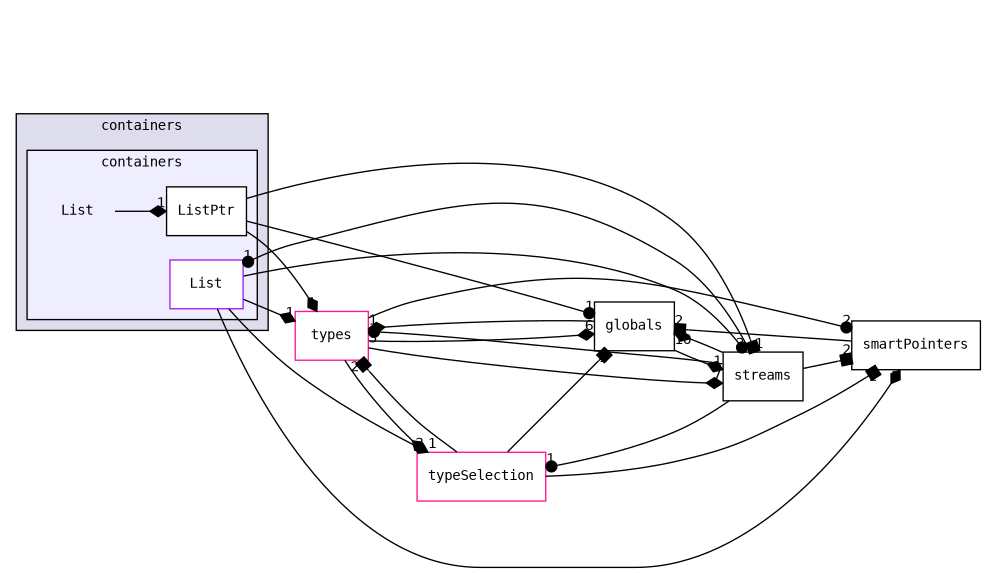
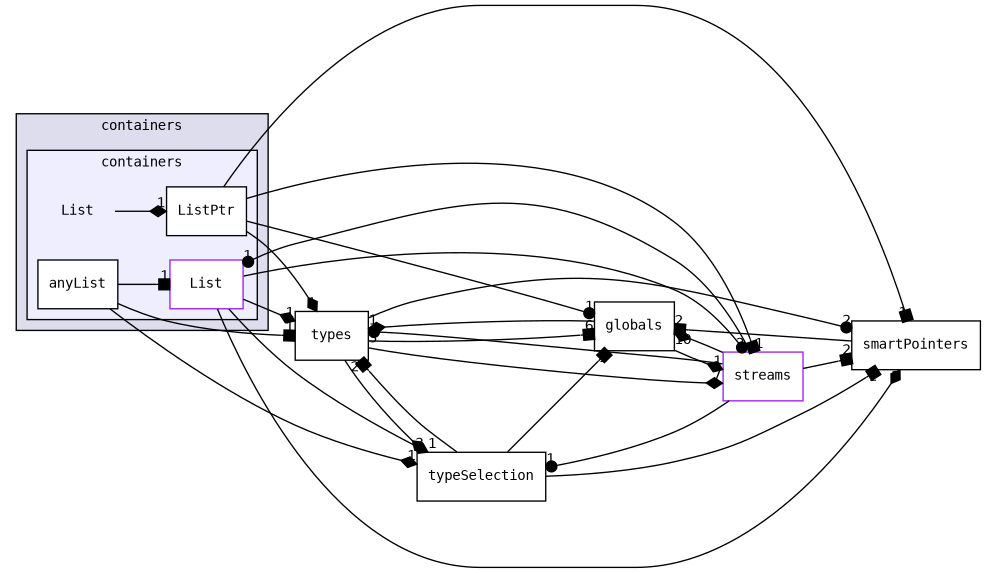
none -> (610, 5)
none -> (78, 284)
(332, 336) -> (332, 336)
(475, 340) -> (475, 340)
(763, 376) -> (763, 376)
(481, 477) -> (481, 477)
